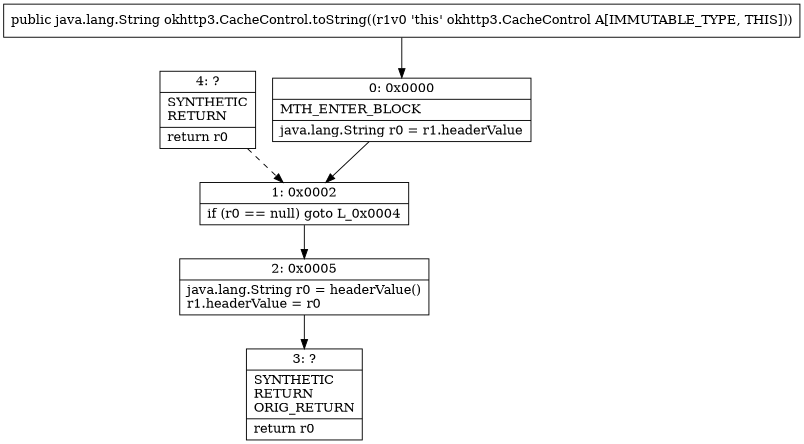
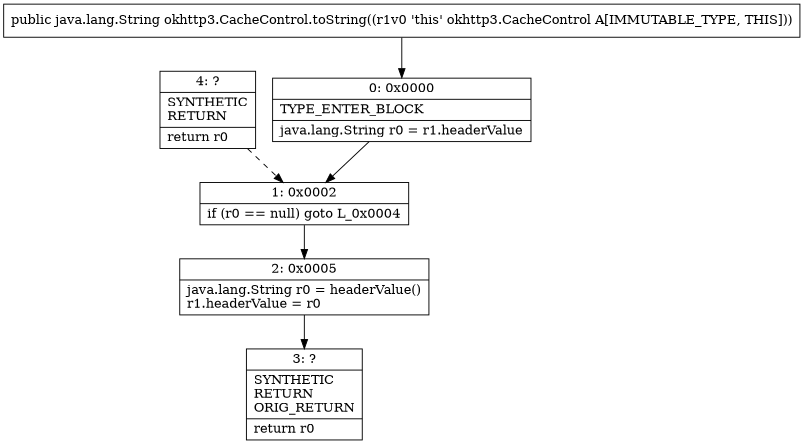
(351, 109) -> (352, 109)
